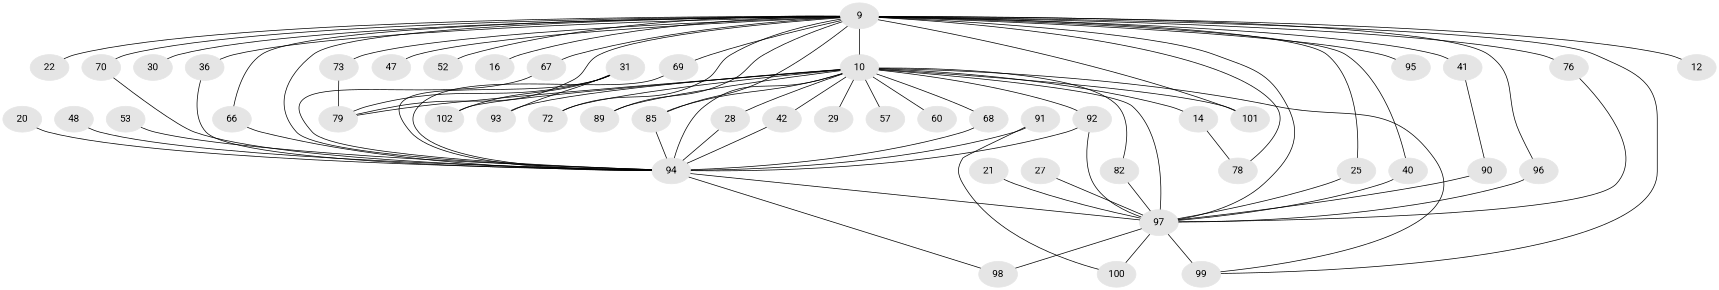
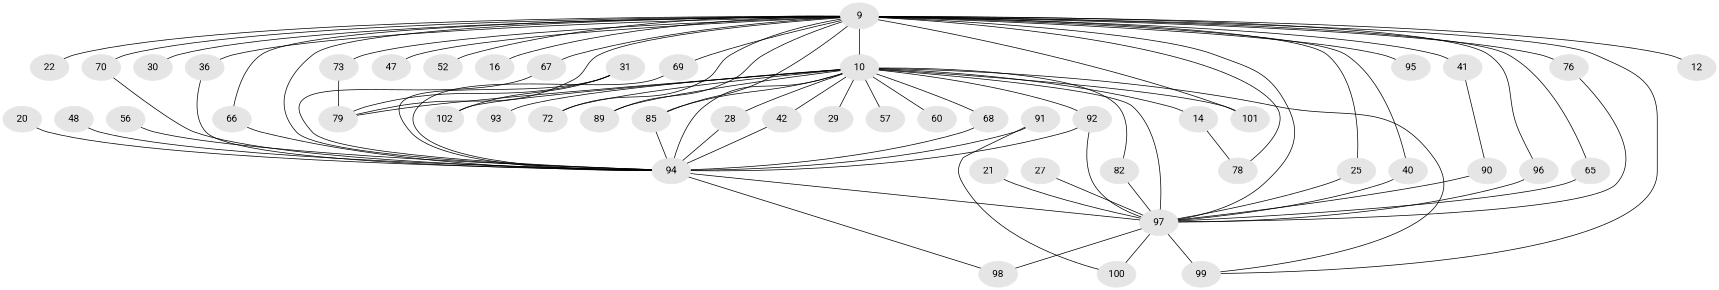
(560, 93) -> none
(126, 119) -> (126, 119)
none -> (1590, 171)
